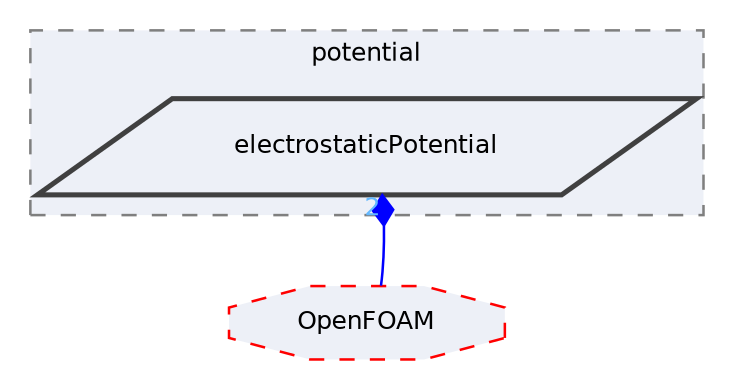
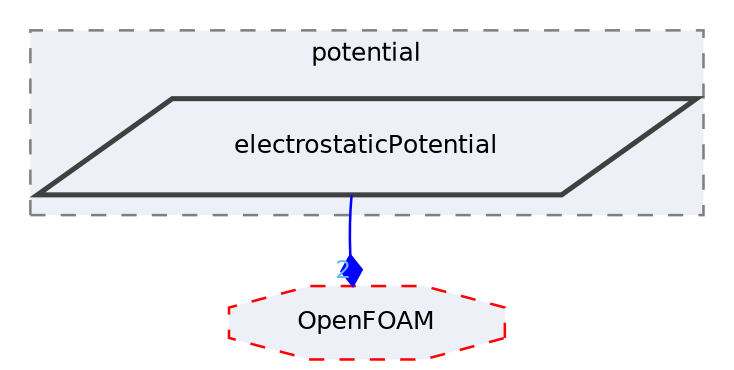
(384, 256) -> (350, 231)
